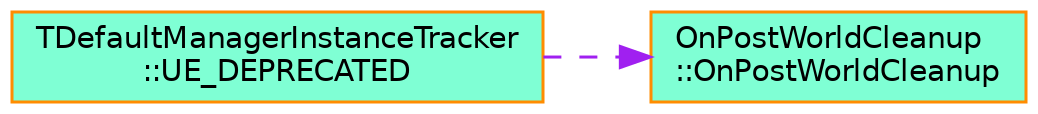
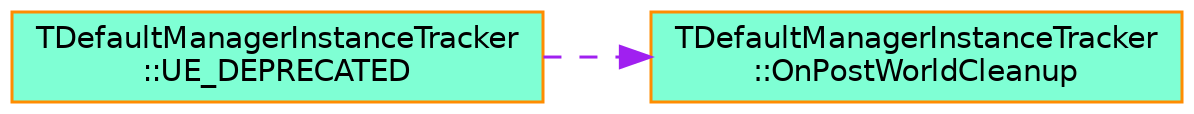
(838, 57) -> (916, 57)
